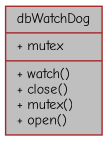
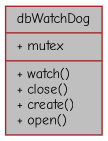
(45, 105) -> (46, 105)
